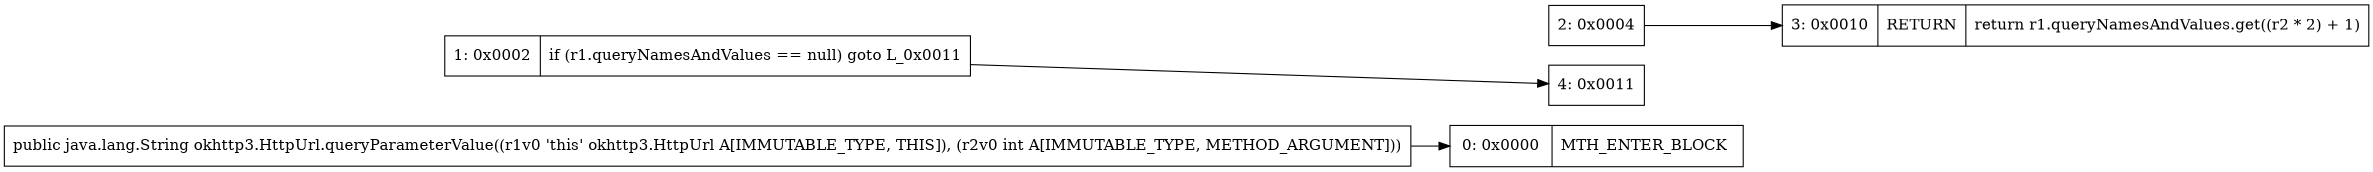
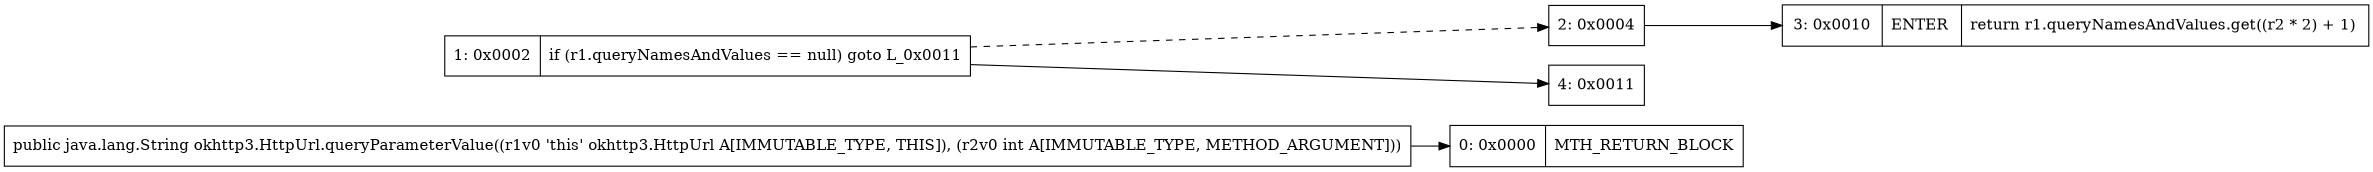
(1922, 25) -> (1920, 25)
none -> (1254, 37)
(1644, 146) -> (1644, 146)
